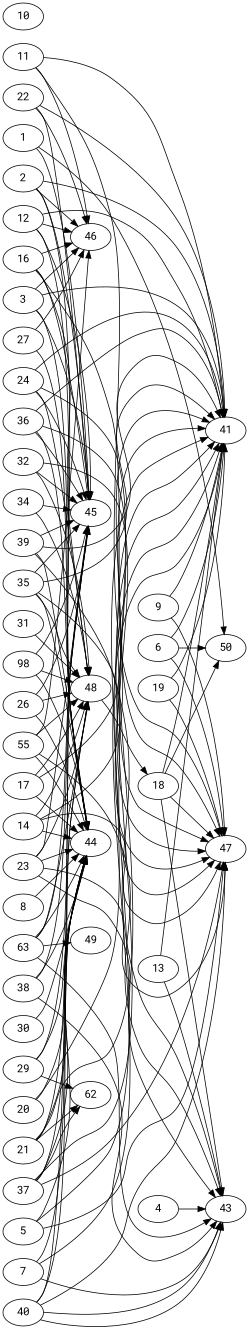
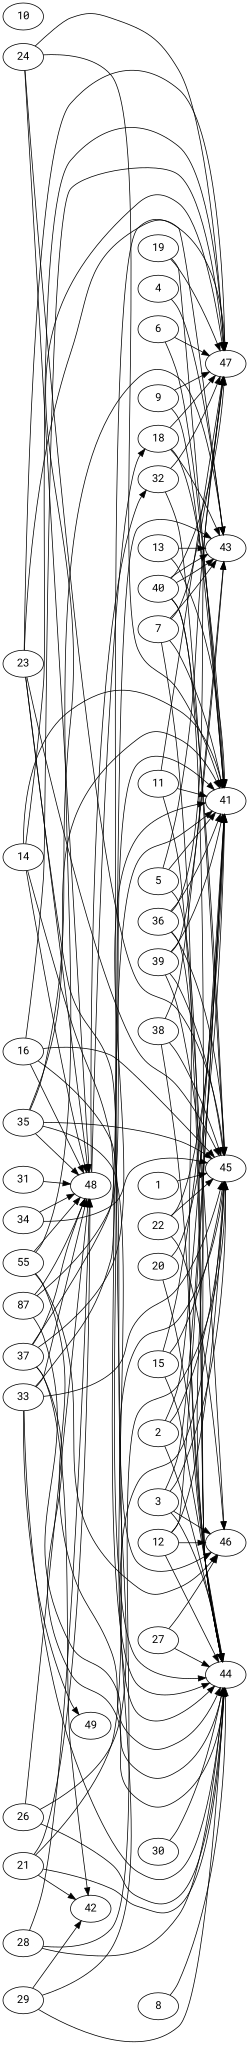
(52, 204) -> none
none -> (205, 504)
(74, 566) -> (96, 832)
(226, 648) -> none
(23, 664) -> (23, 1943)
(23, 786) -> (23, 1306)
(23, 948) -> (23, 1397)
(91, 1095) -> (91, 1909)
none -> (158, 1364)
